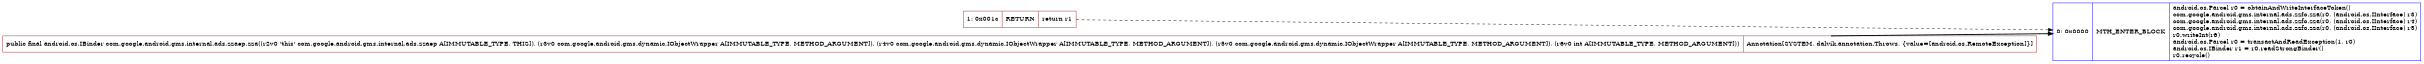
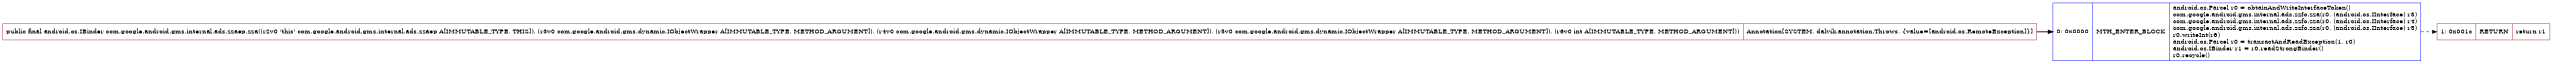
(1562, 25) -> (2427, 32)
